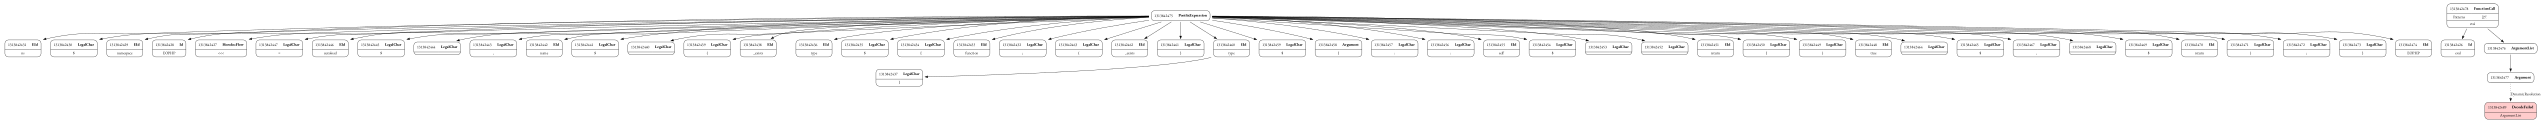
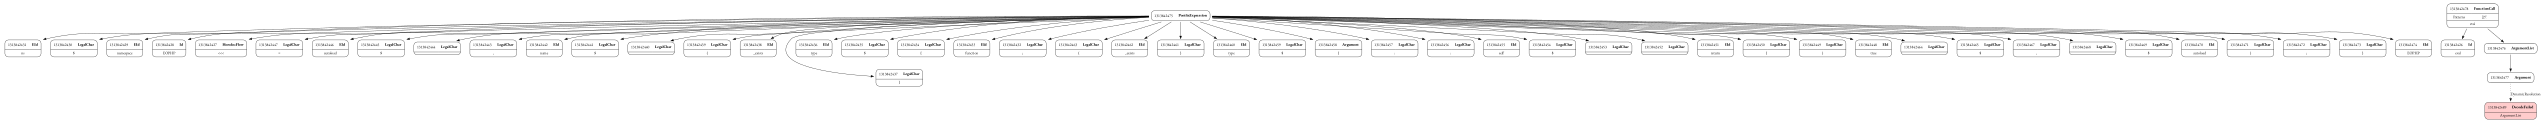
(2200, 53) -> (2200, 53)
(1070, 71) -> (801, 36)
